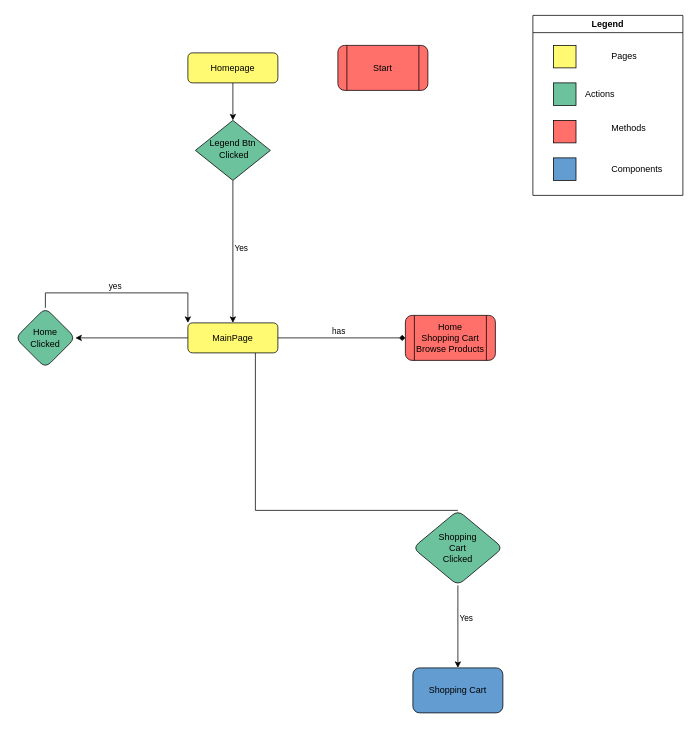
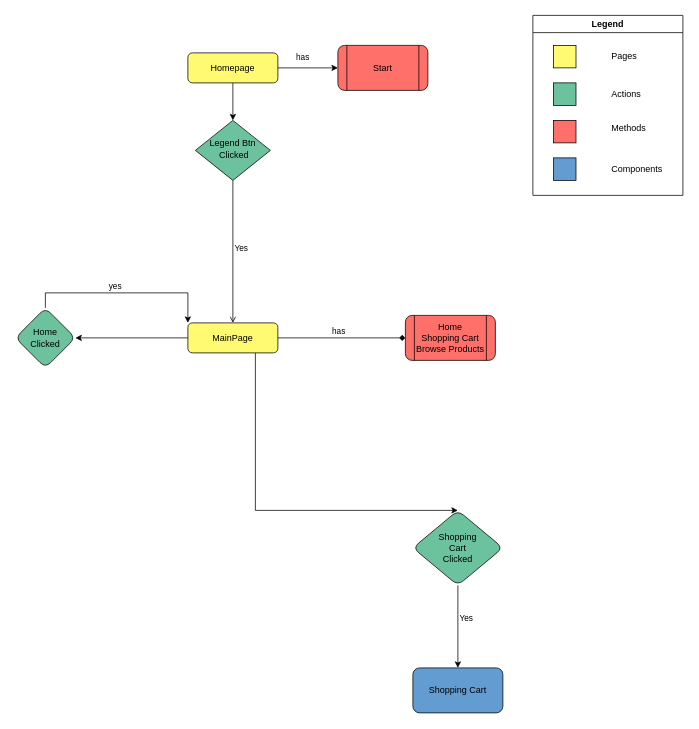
none -> (331, 68)
(606, 94) -> (632, 94)
(233, 316) -> (233, 318)
(454, 510) -> (451, 510)
